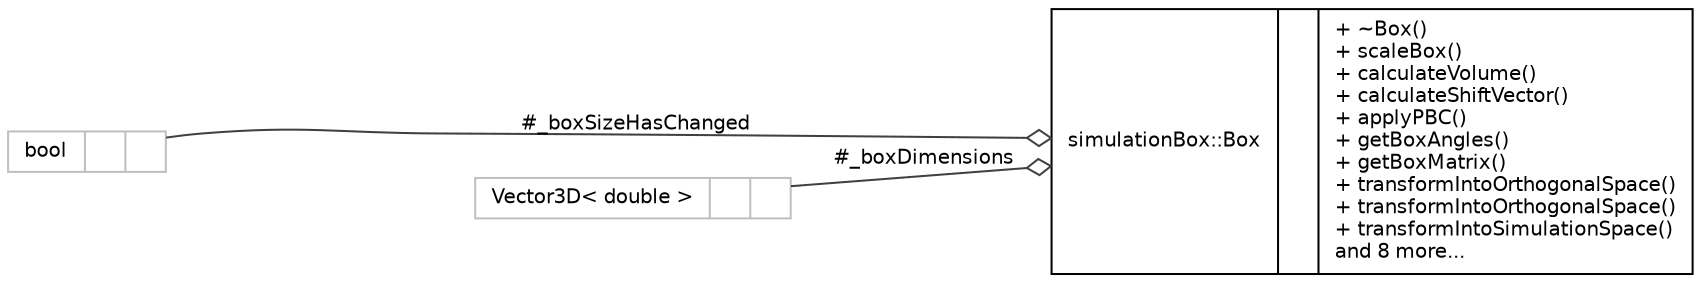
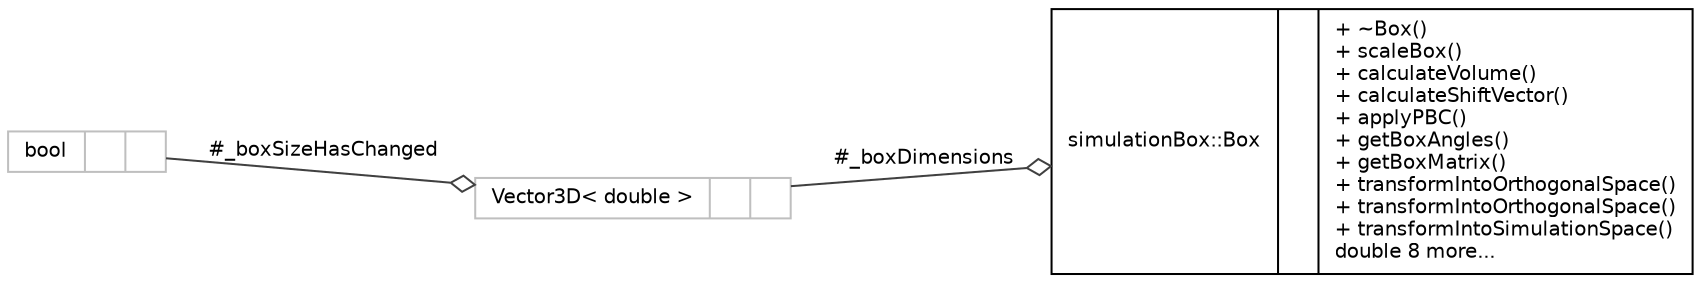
(596, 134) -> (308, 170)
(1400, 252) -> (1416, 252)
